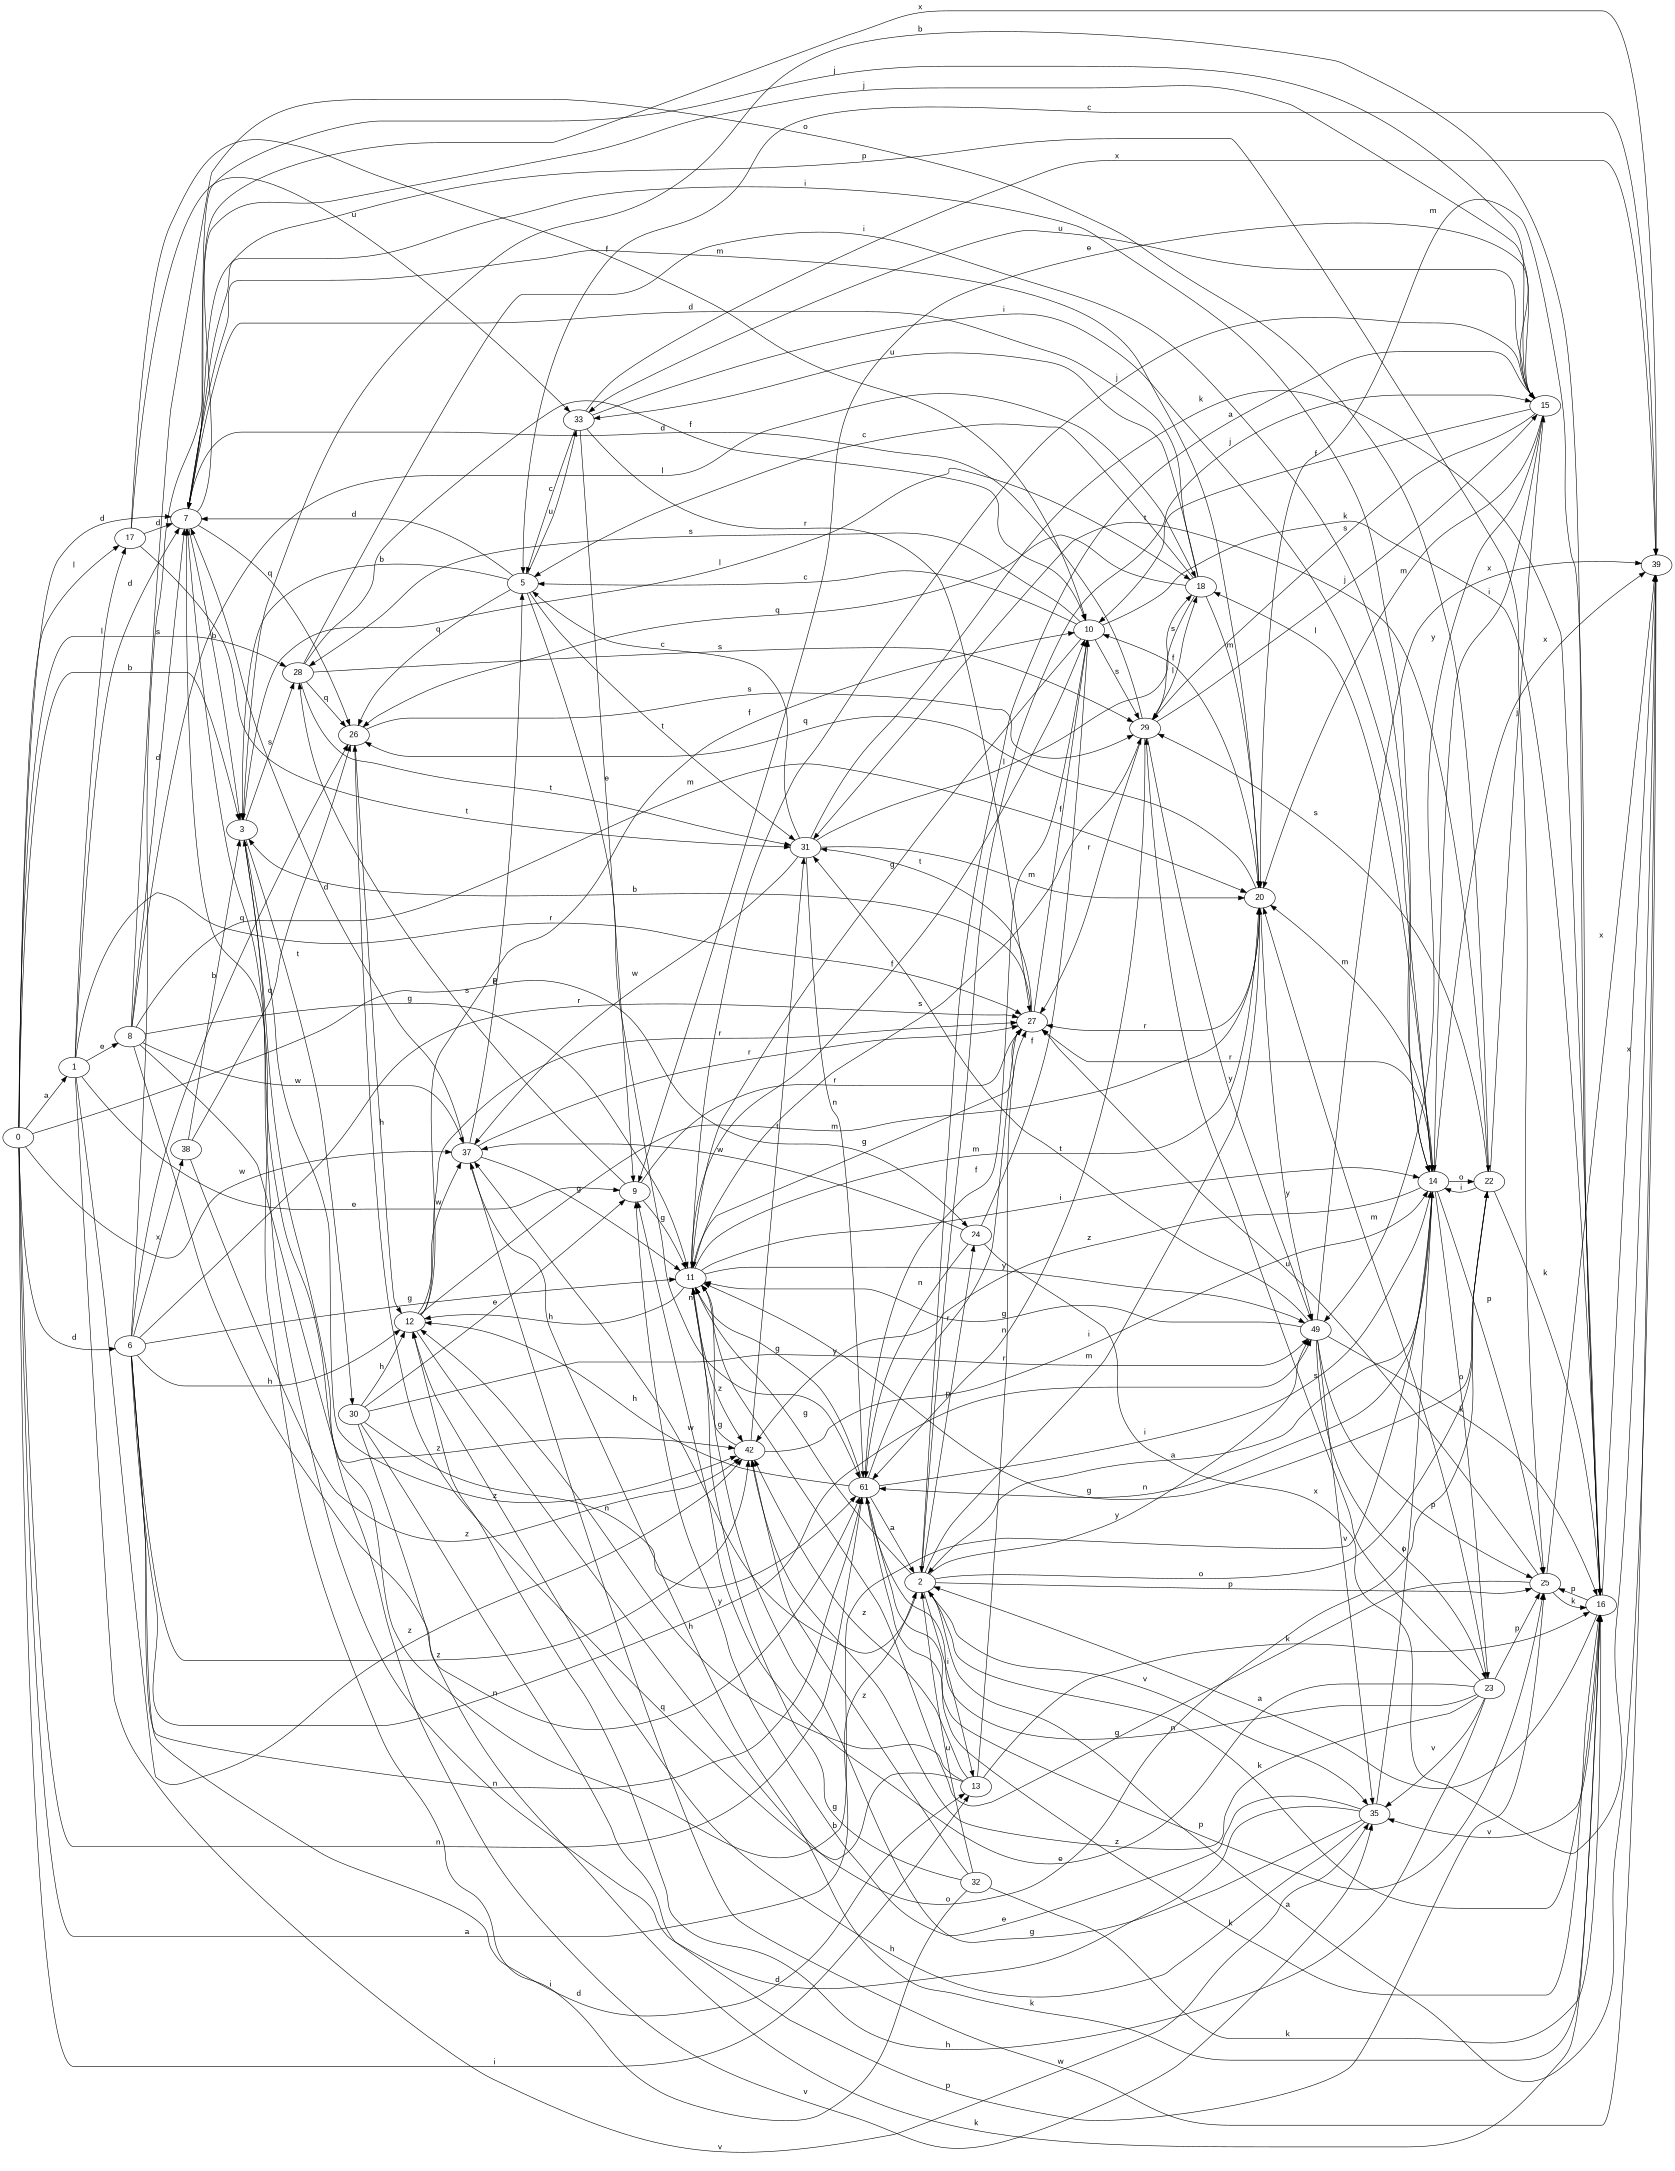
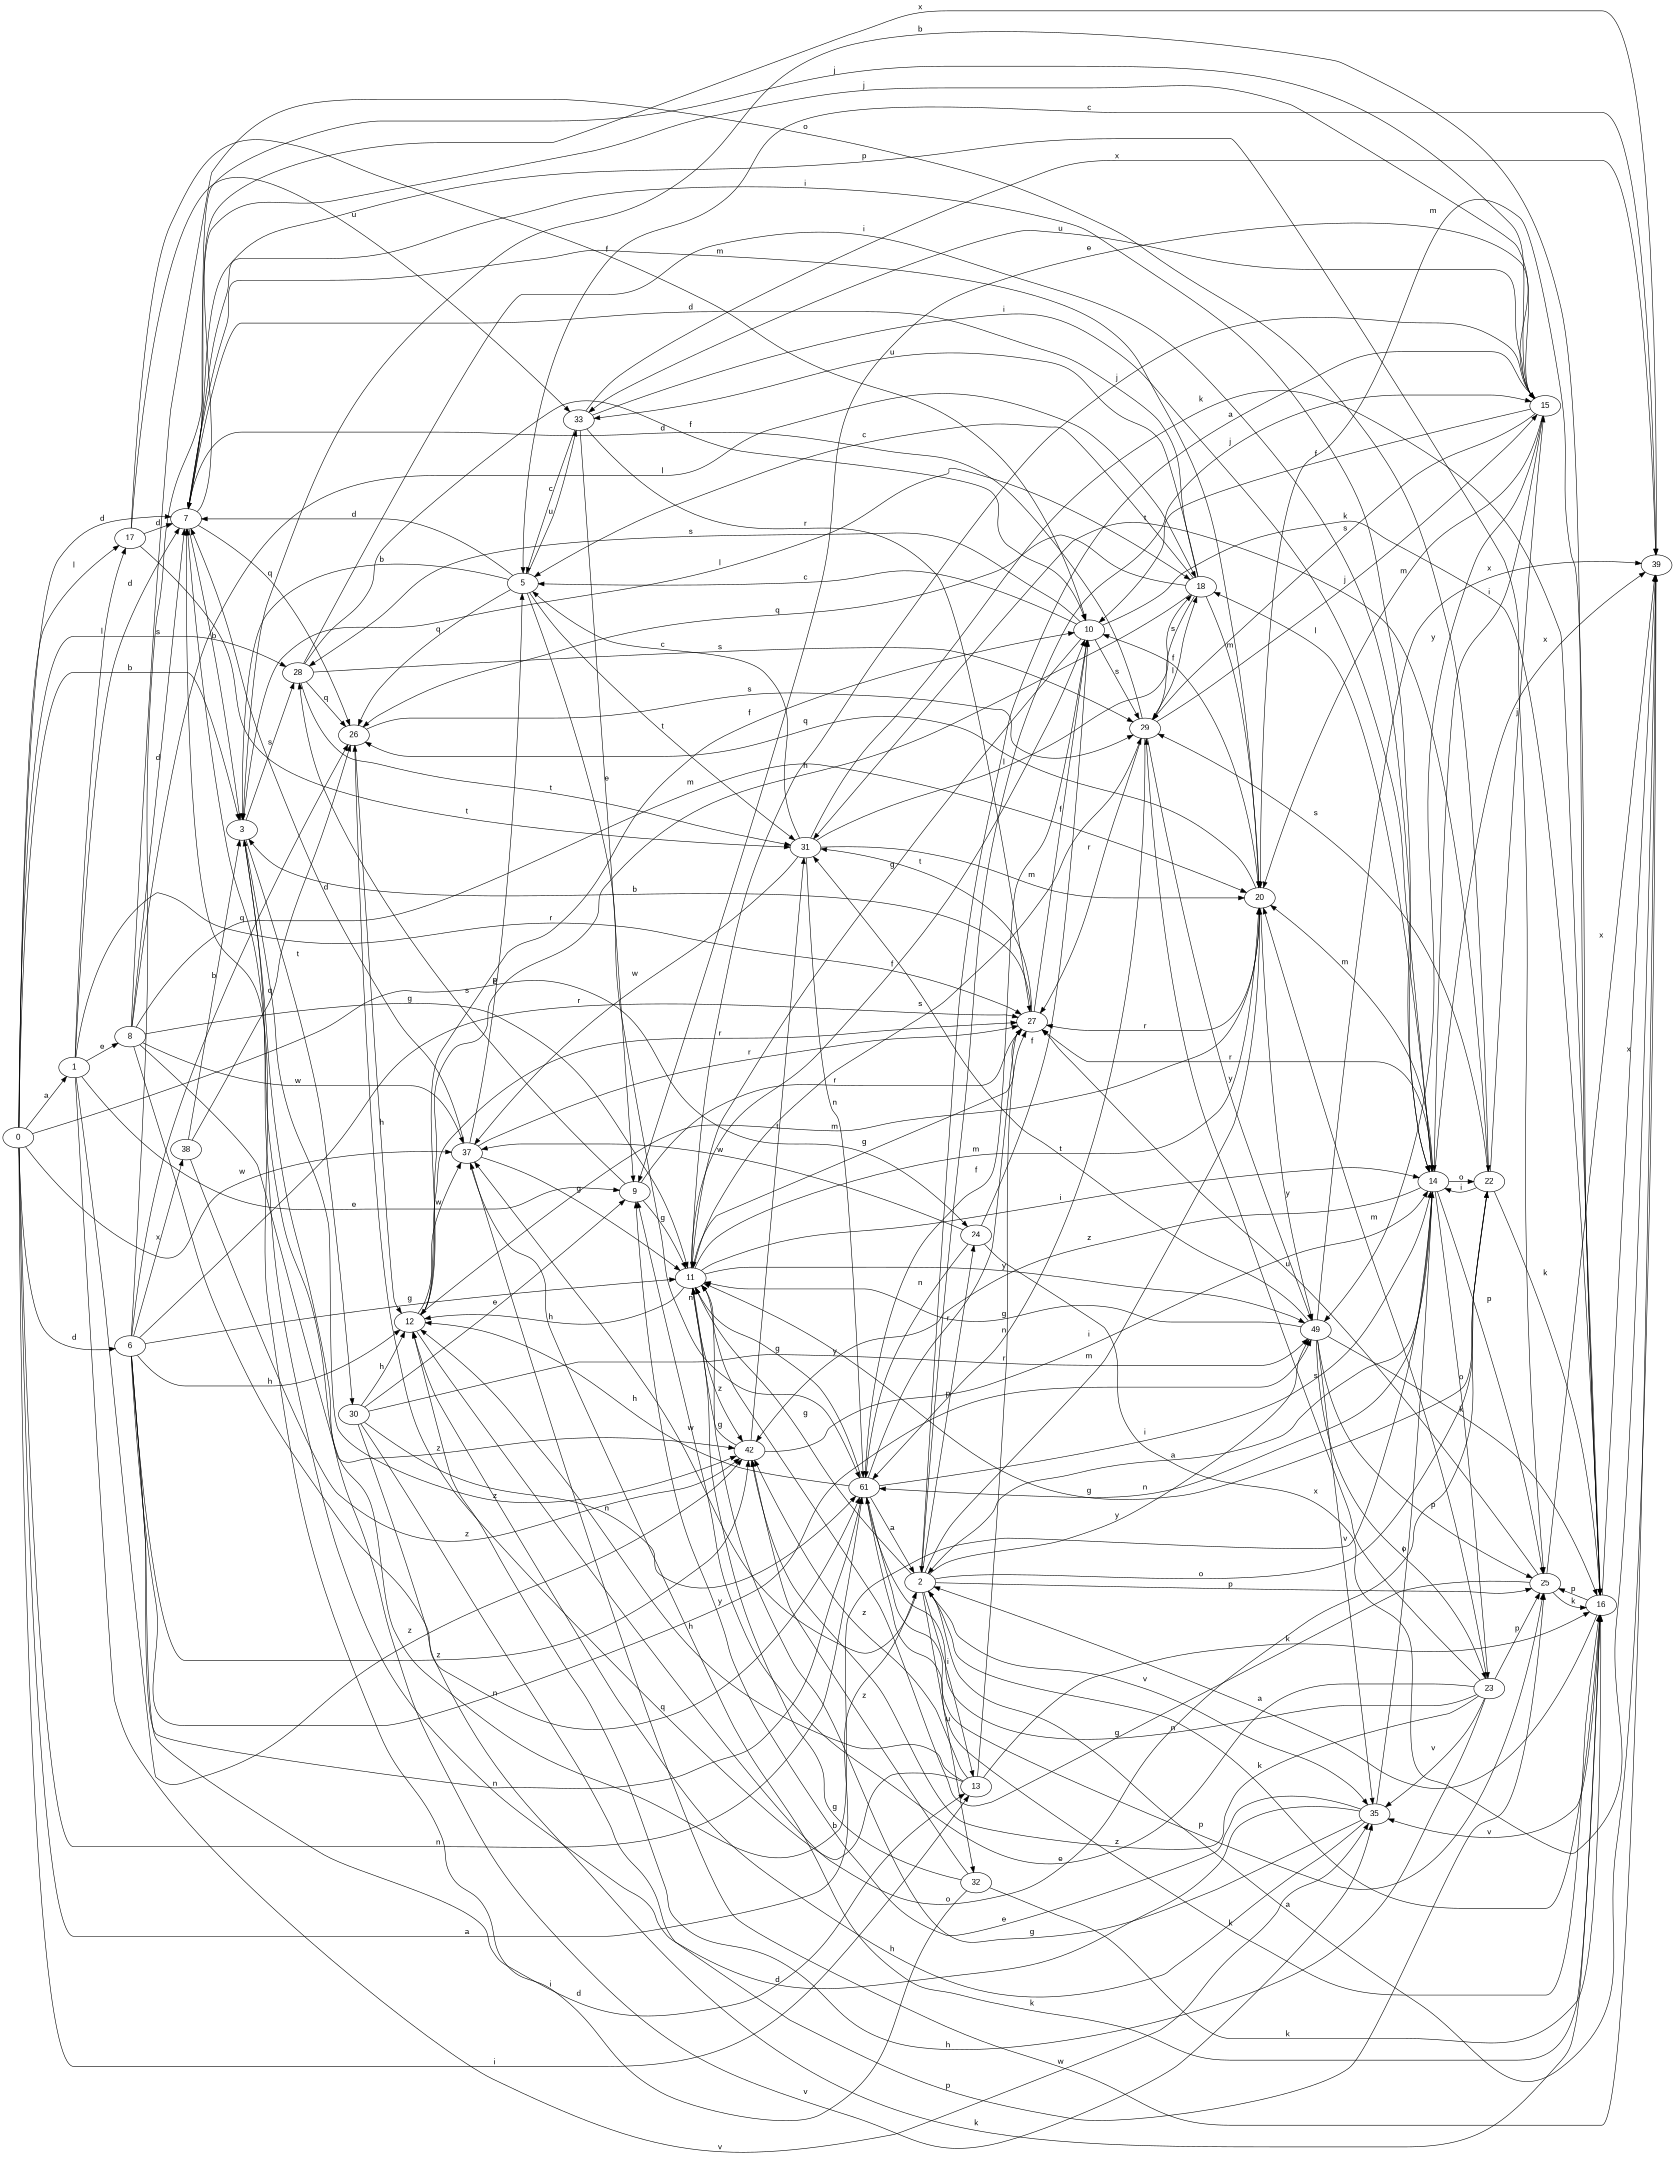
none -> (662, 834)
(943, 1736) -> (954, 1764)
